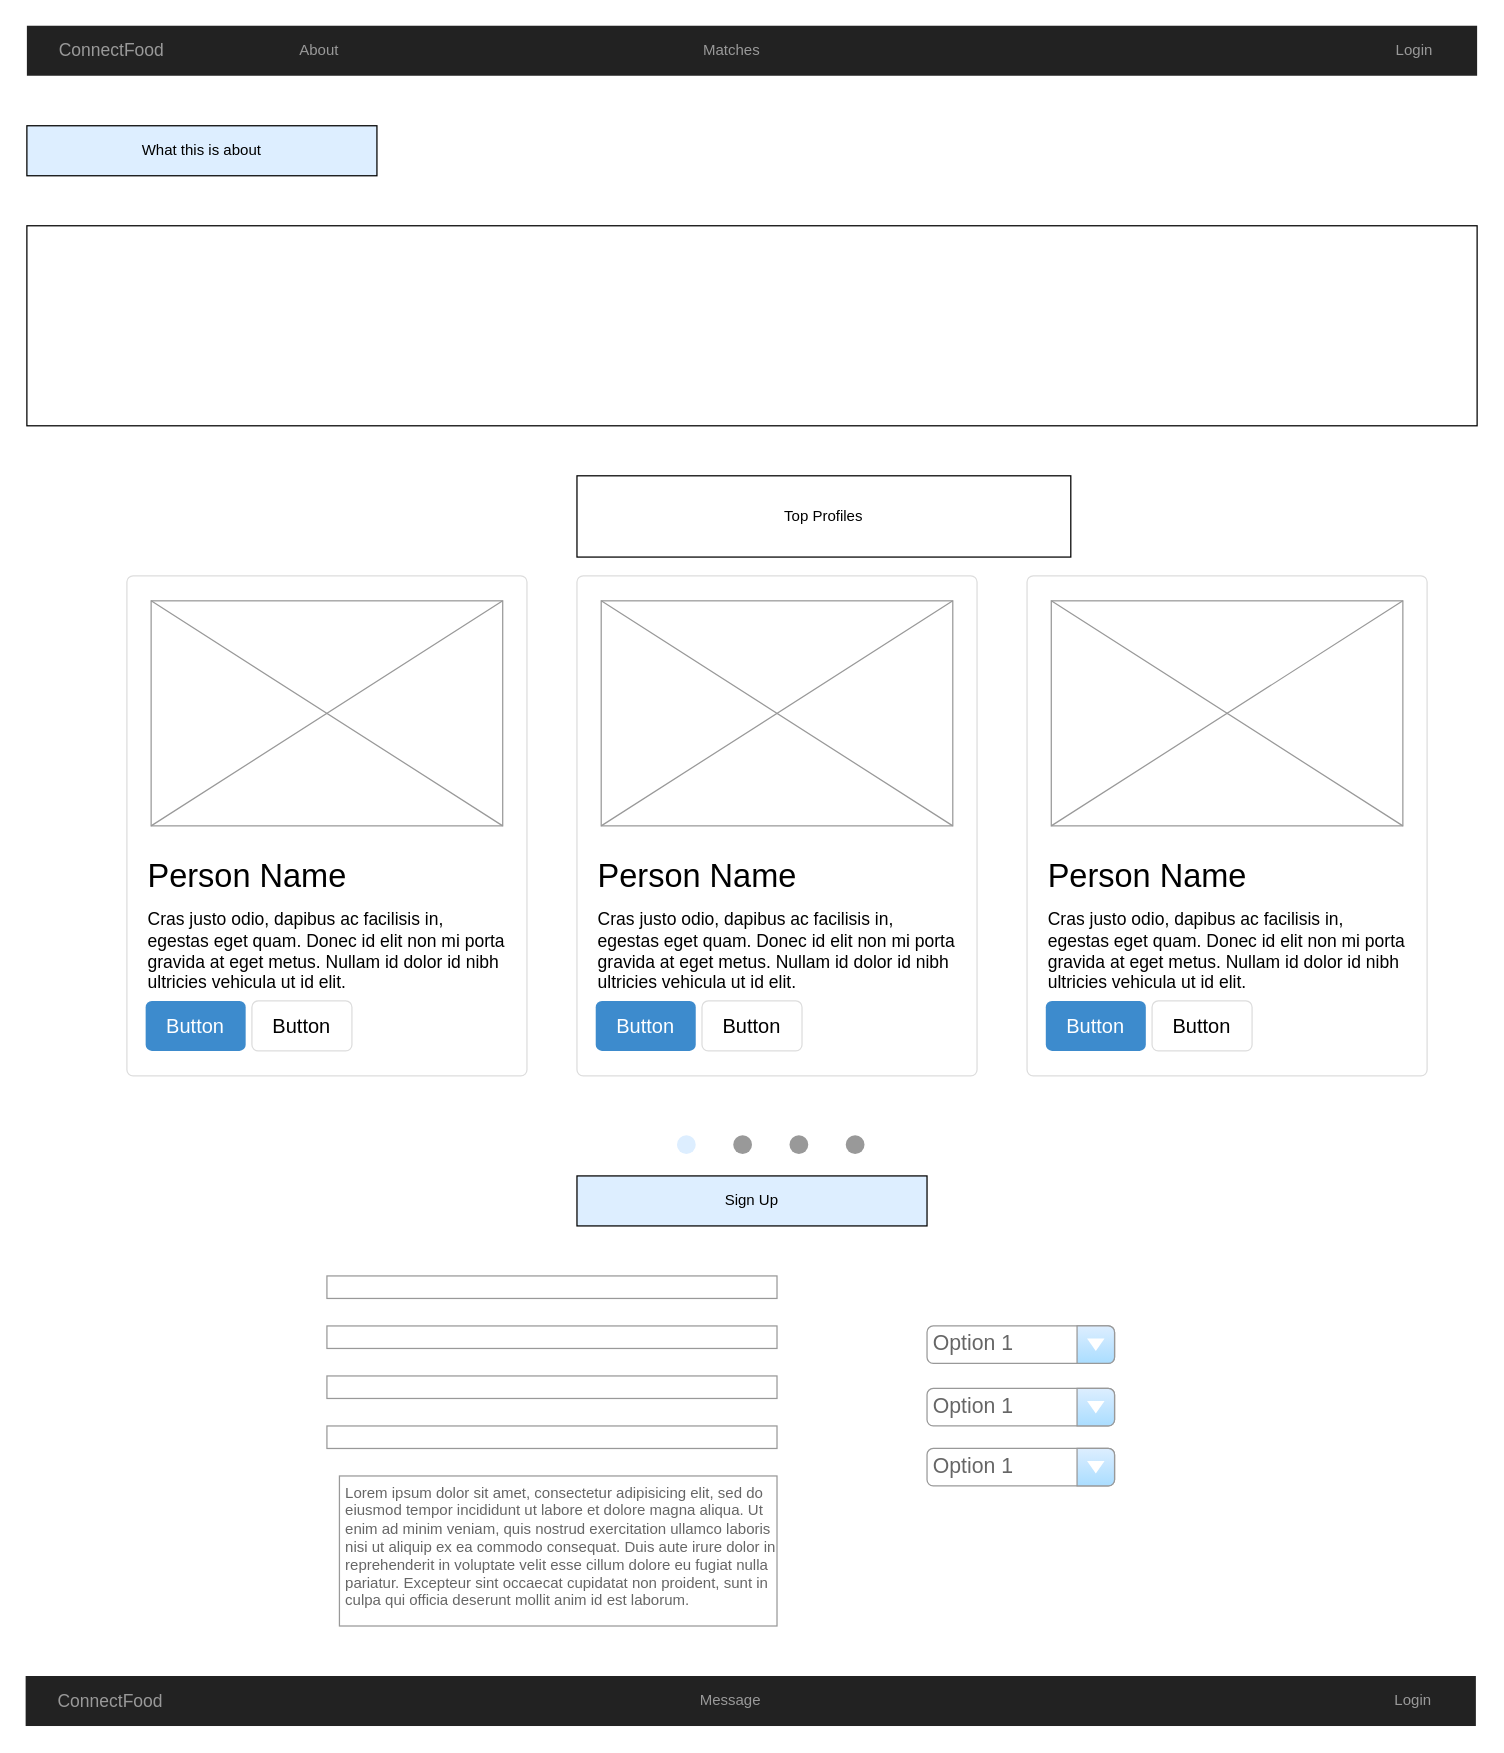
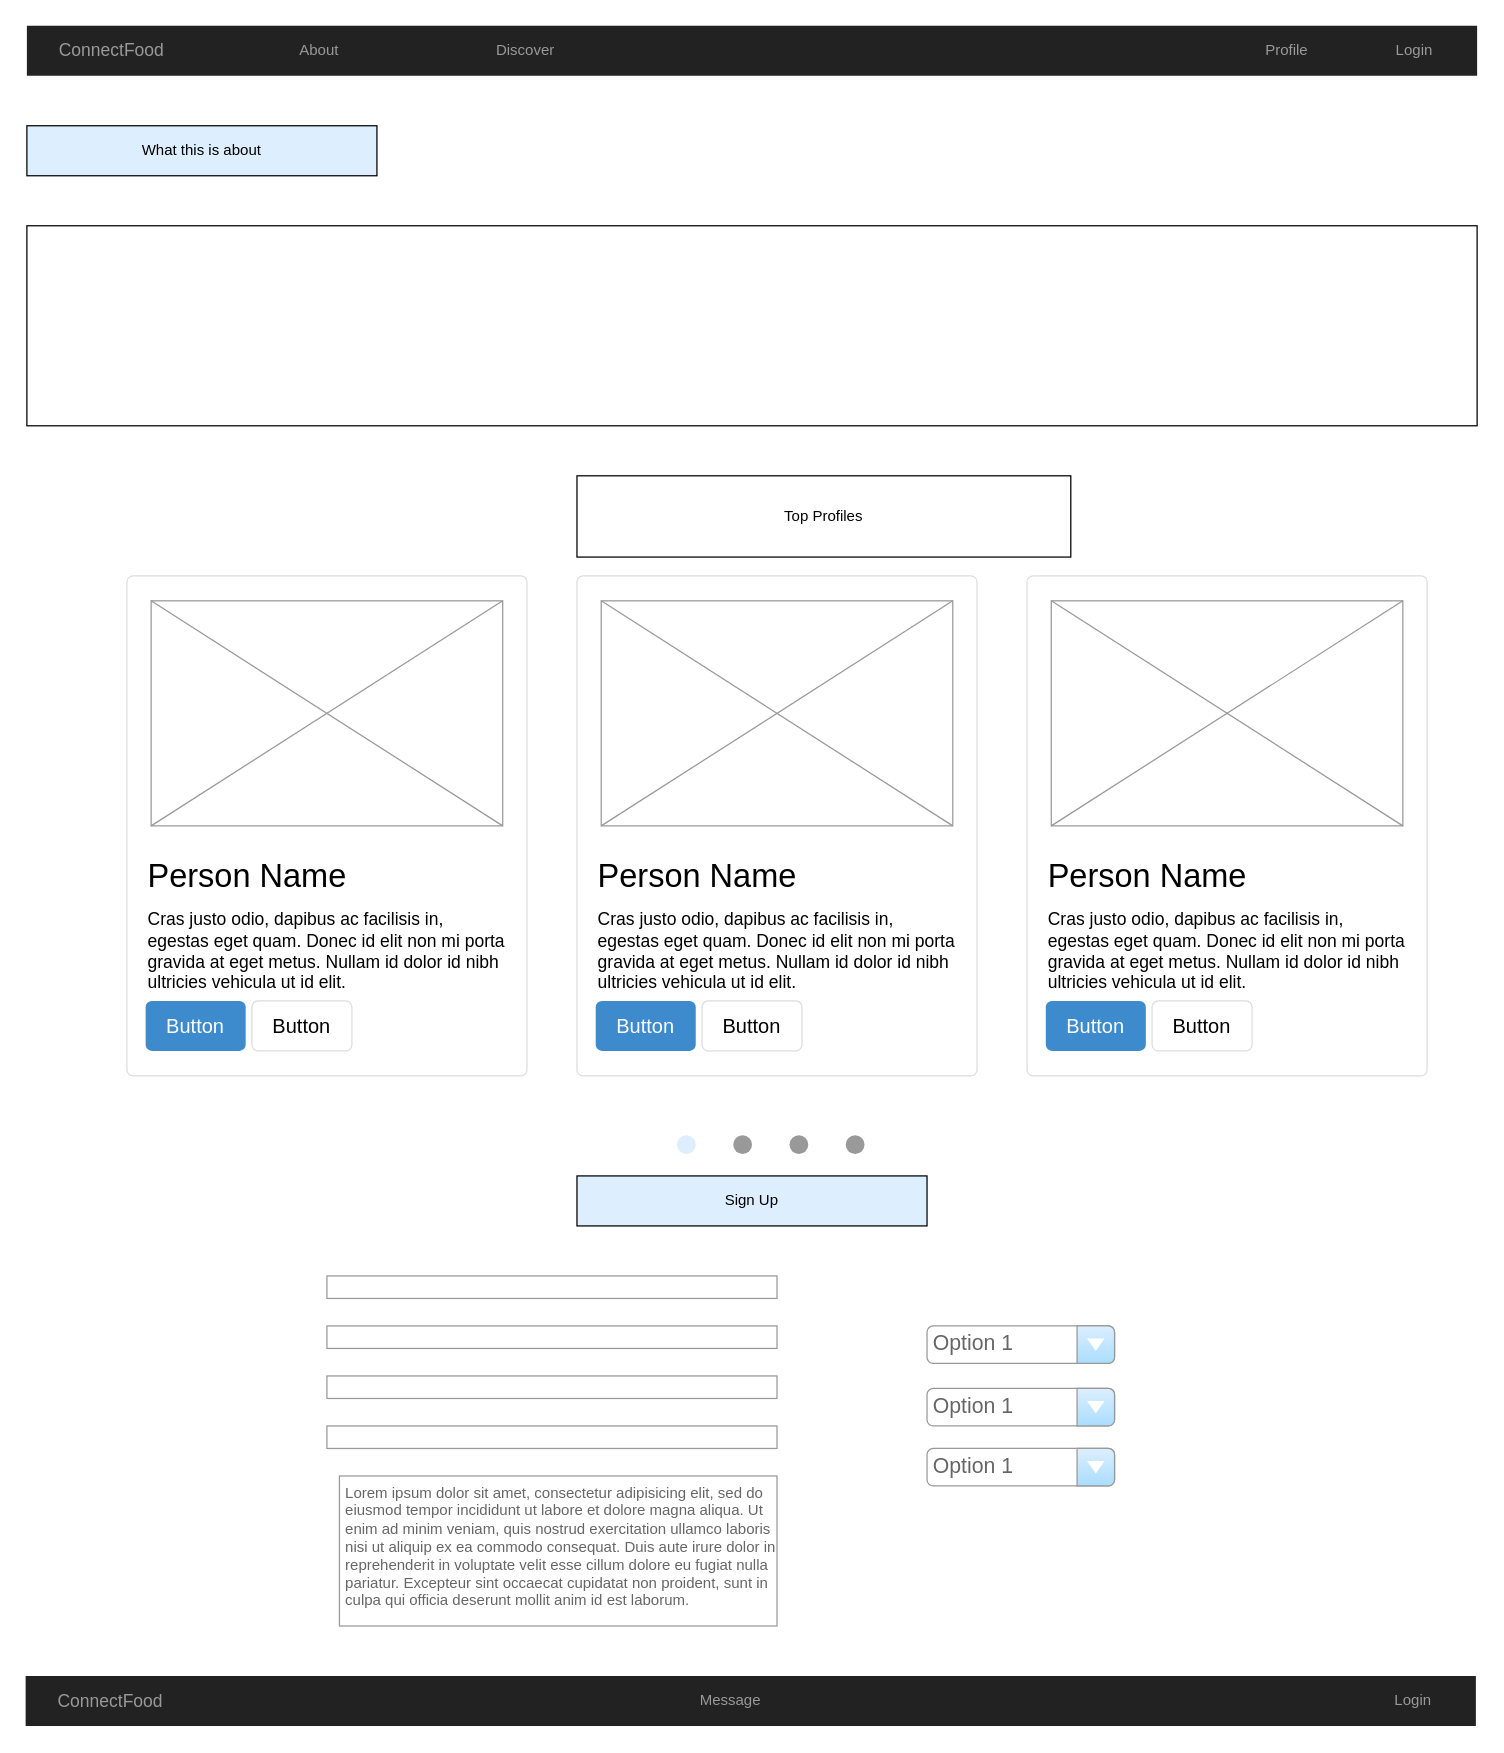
none -> (526, 51)
(732, 51) -> none
none -> (1287, 51)
